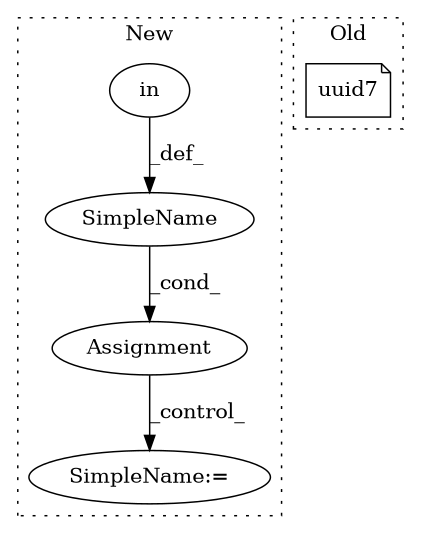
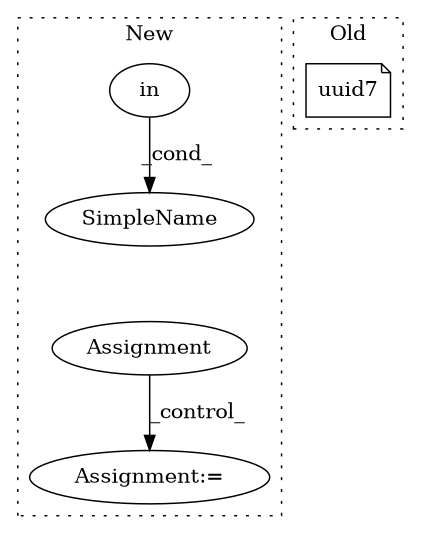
(177, 155) -> (177, 155)
(150, 276) -> none
(150, 477) -> (150, 477)
